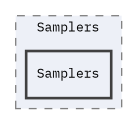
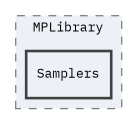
(69, 28) -> (69, 28)
